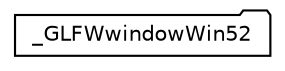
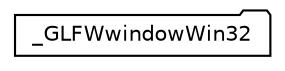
(143, 35) -> (143, 35)
